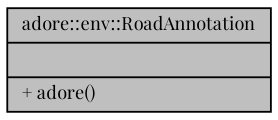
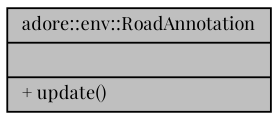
(59, 94) -> (65, 94)
